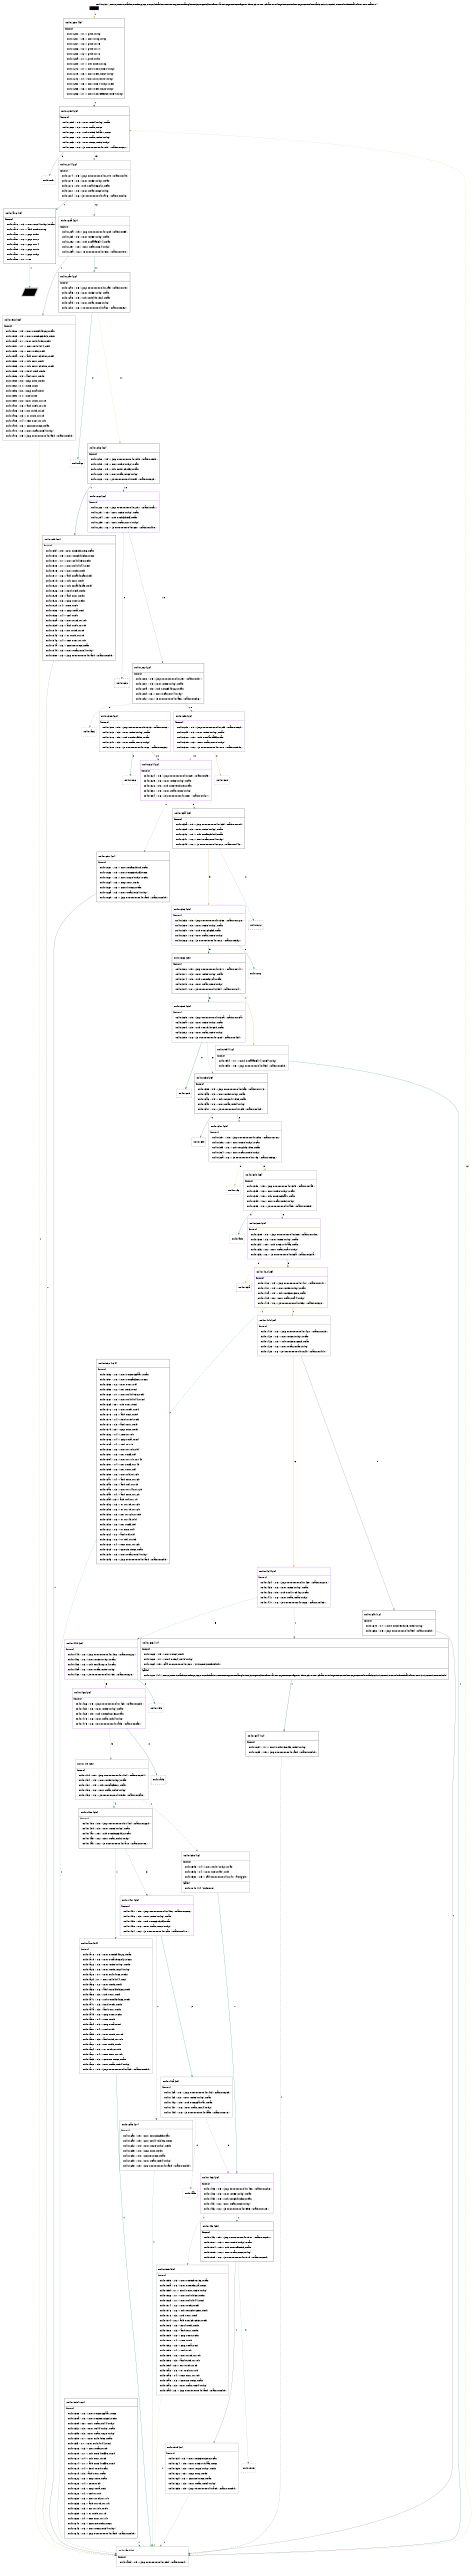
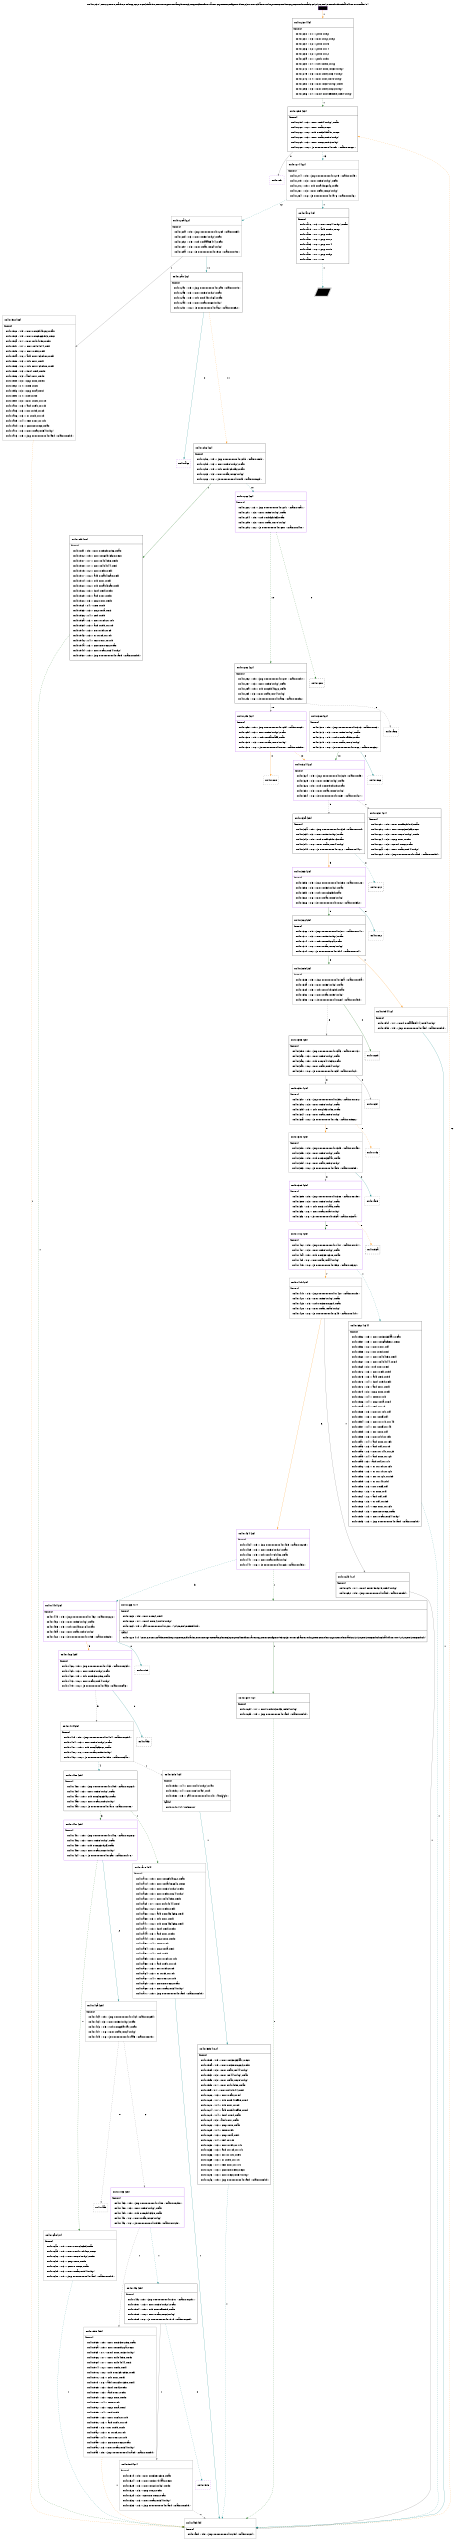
(54, 1738) -> none
(231, 2032) -> (215, 1927)
